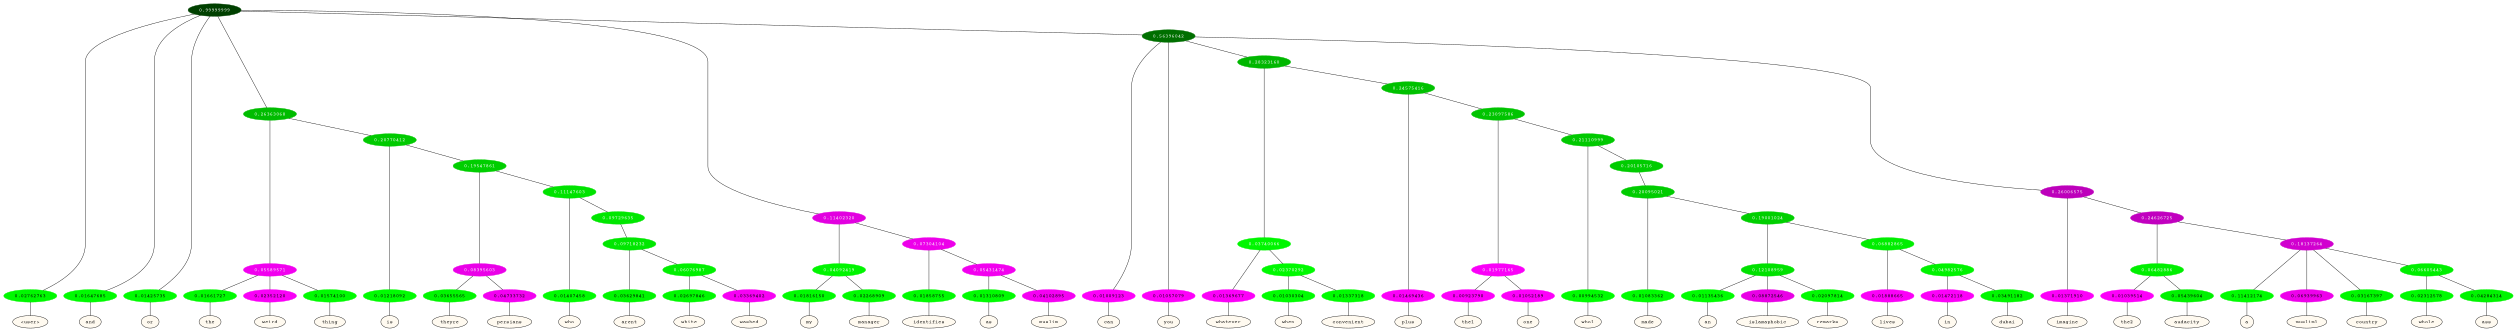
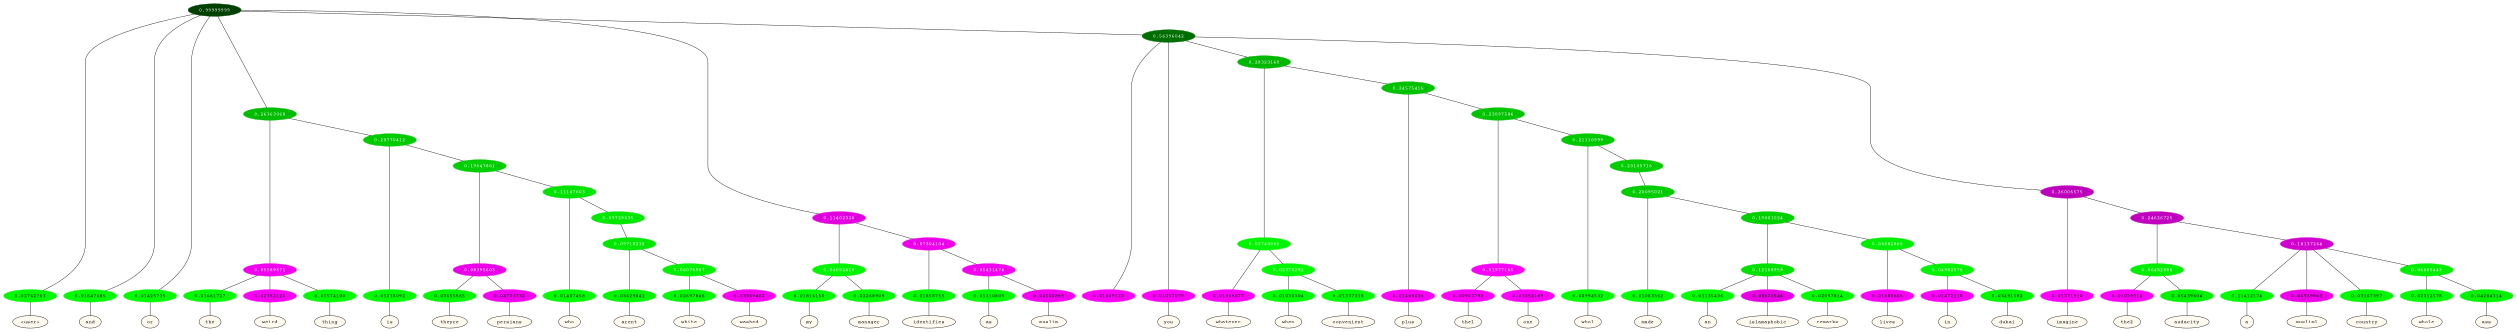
(1109, 322) -> none
